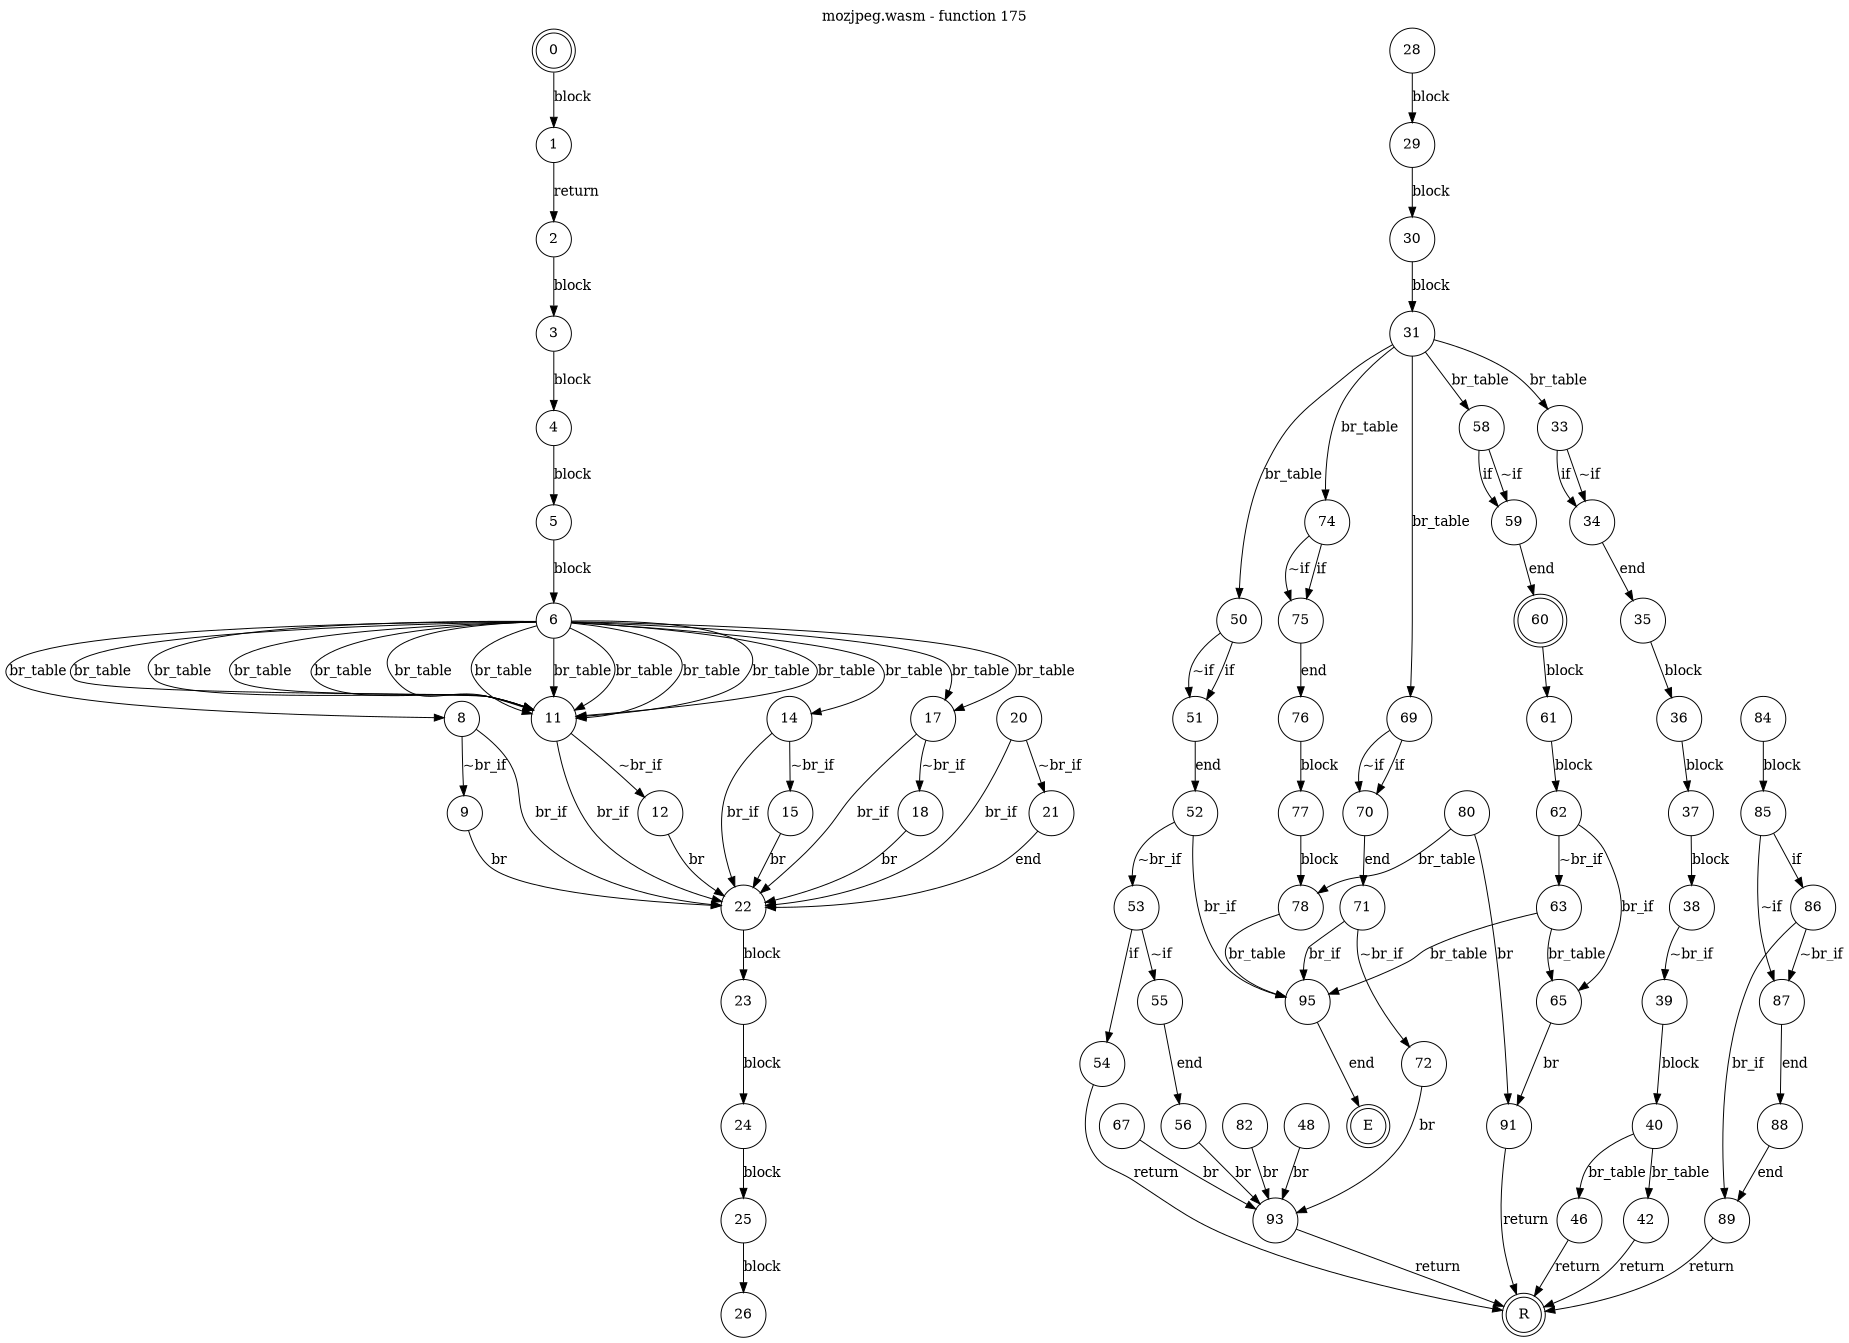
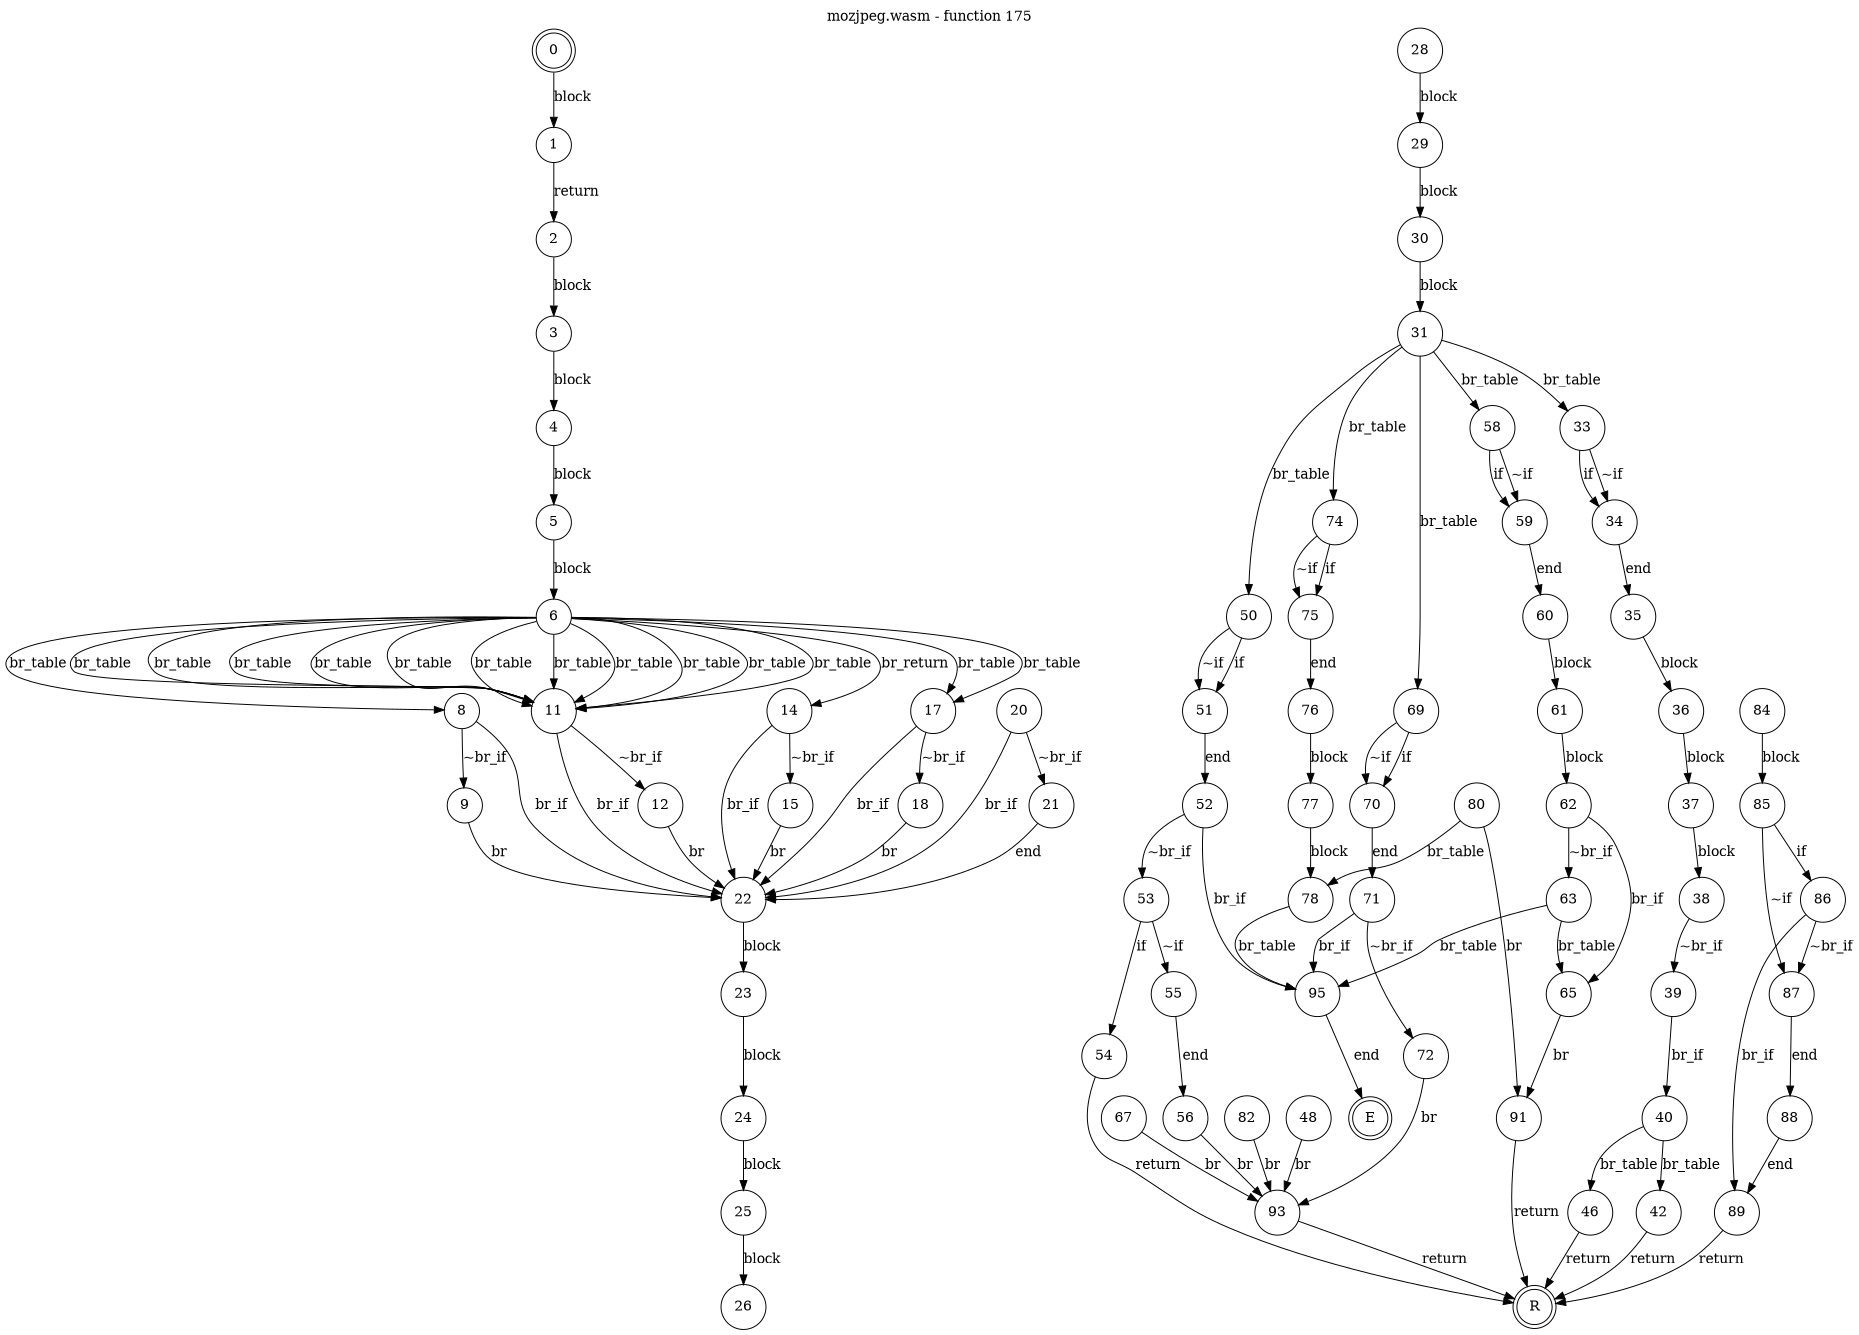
(1540, 621) -> (1545, 617)
(914, 672) -> (915, 664)
(1680, 1064) -> (1688, 1056)
